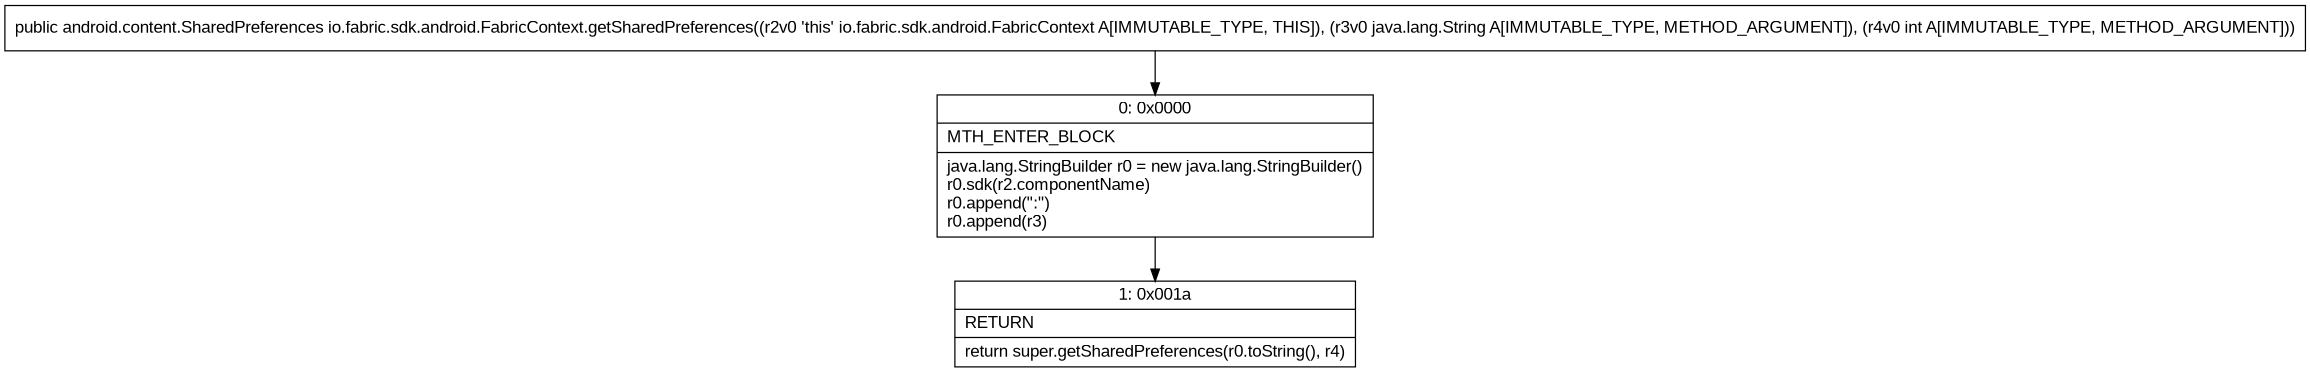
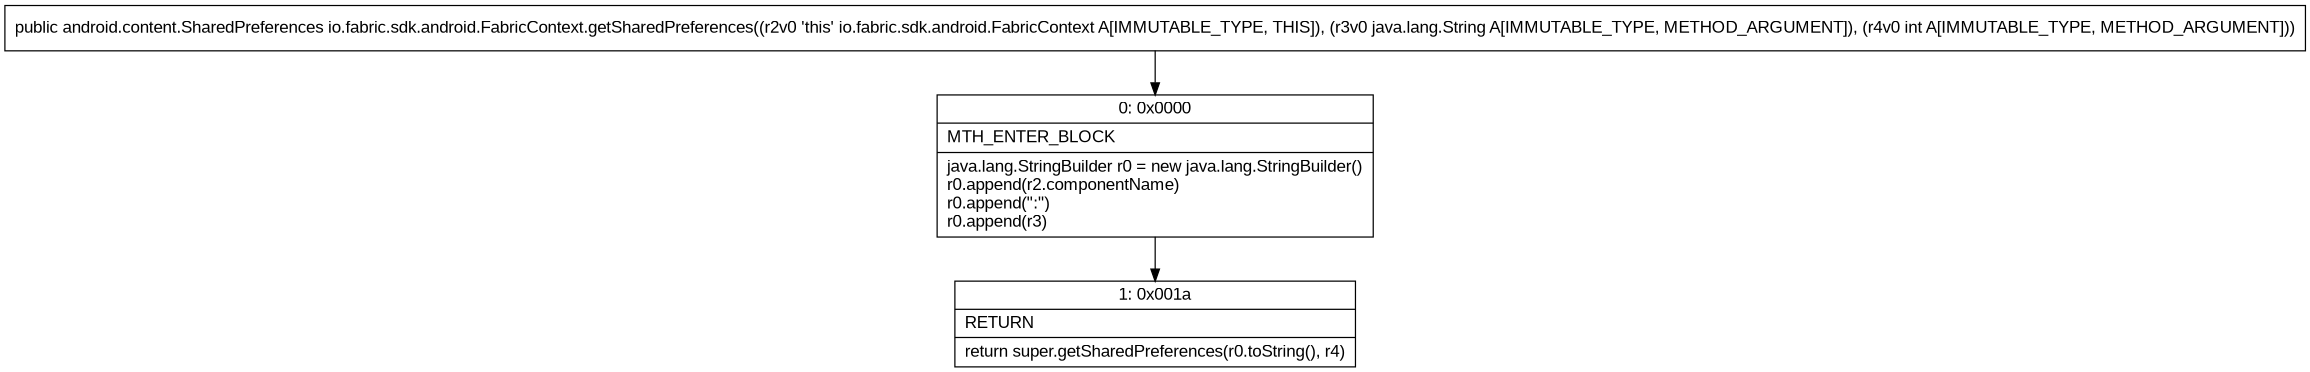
(1049, 185) -> (1063, 185)
